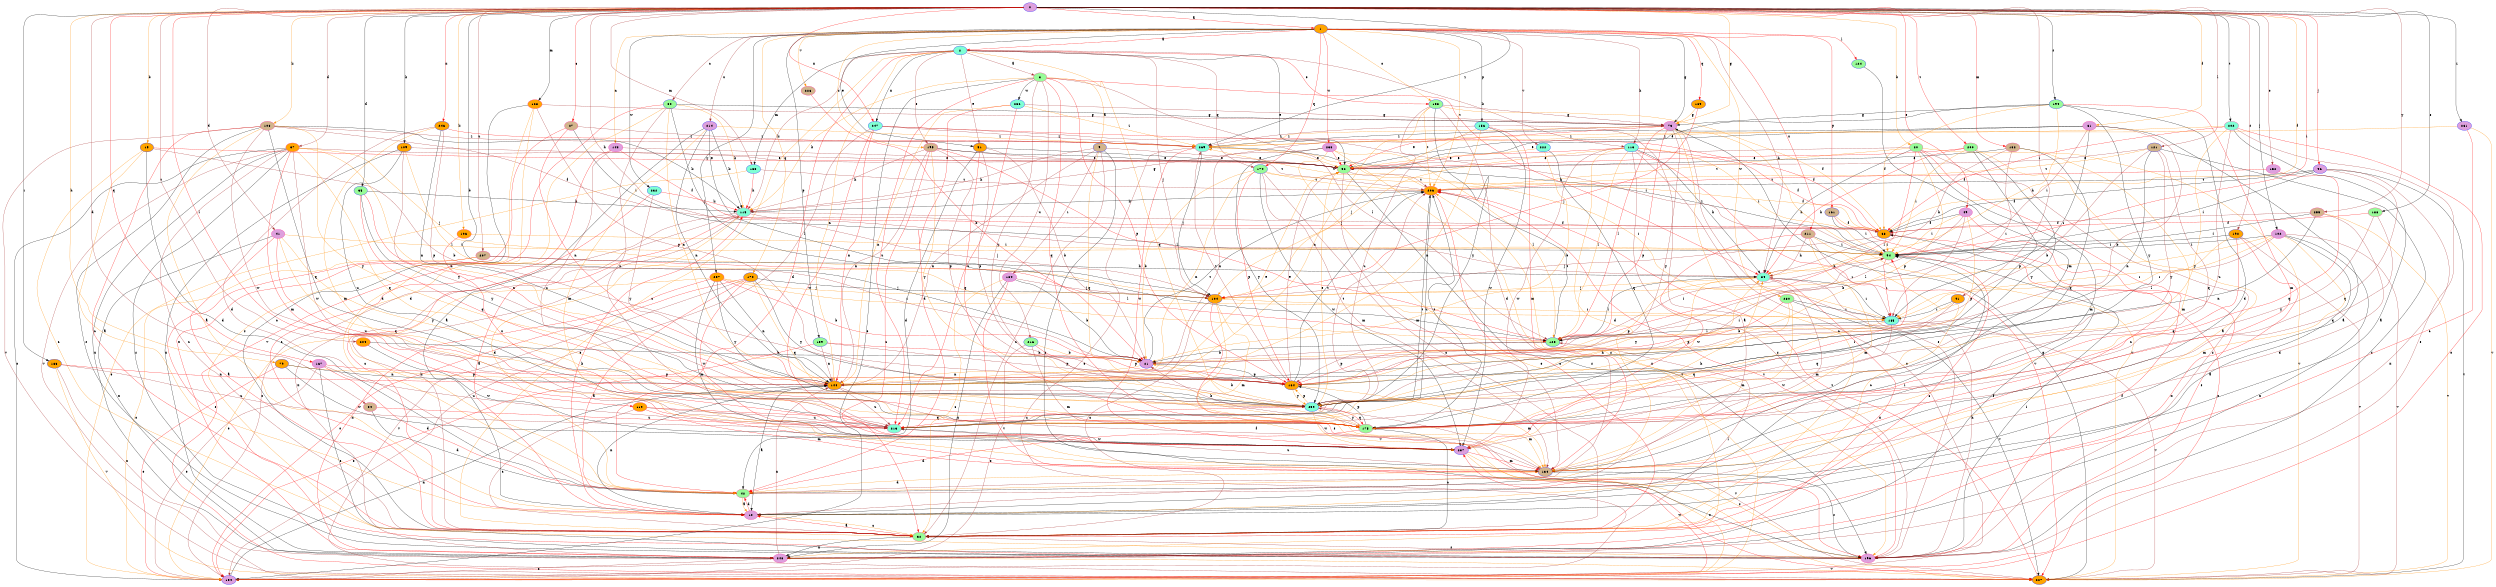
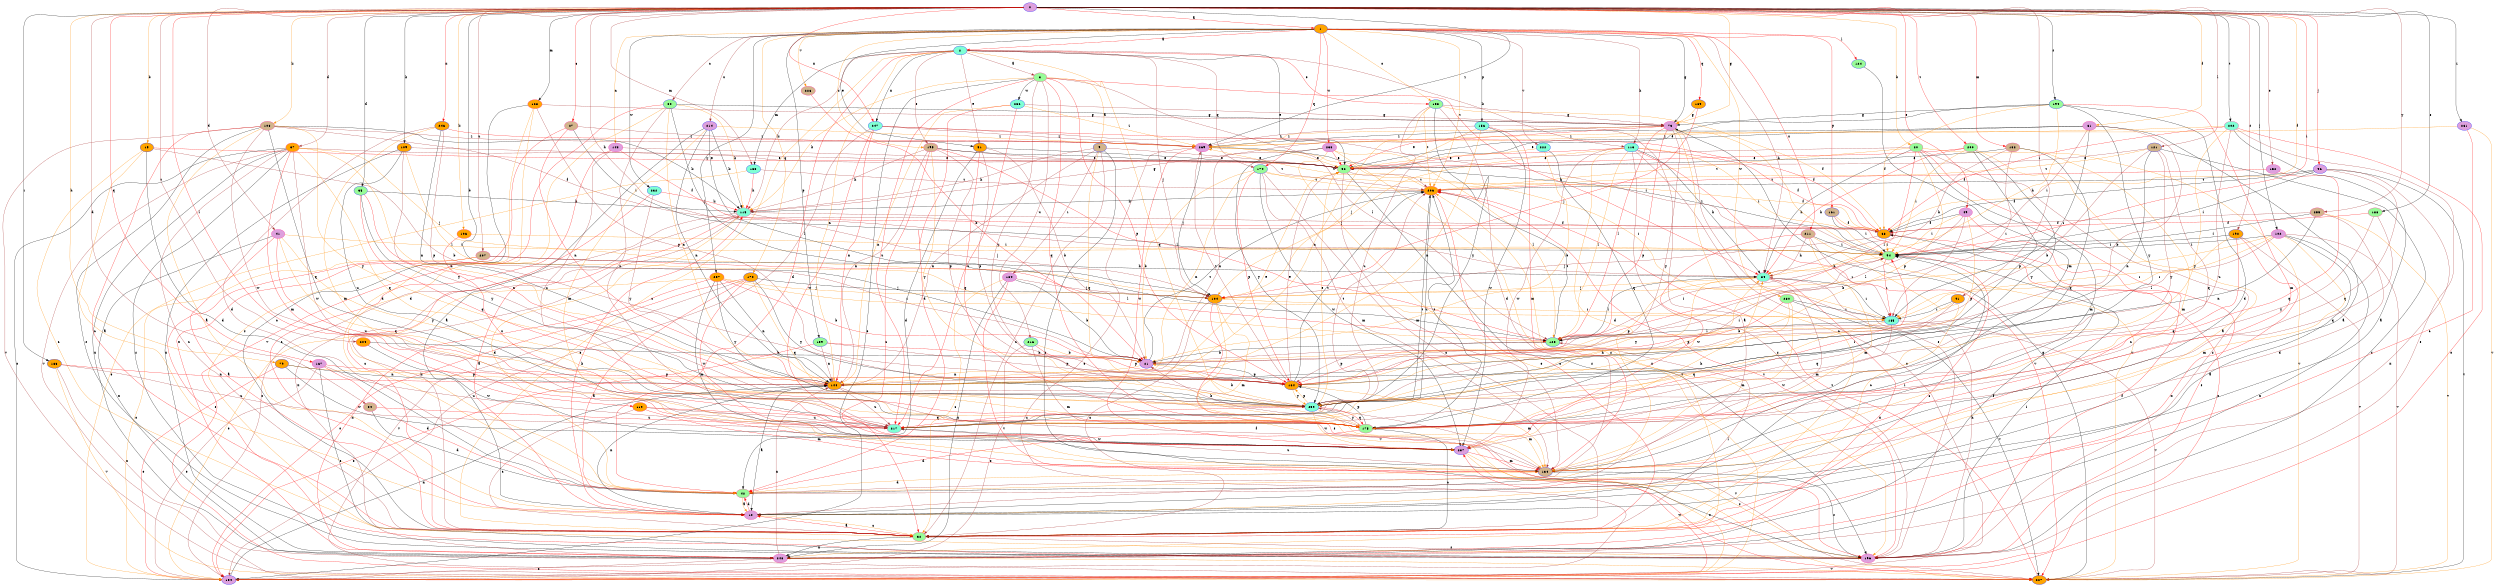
(1202, 147) -> (1202, 147)
(894, 429) -> (894, 429)
